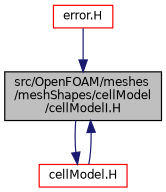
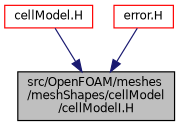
(75, 137) -> none
